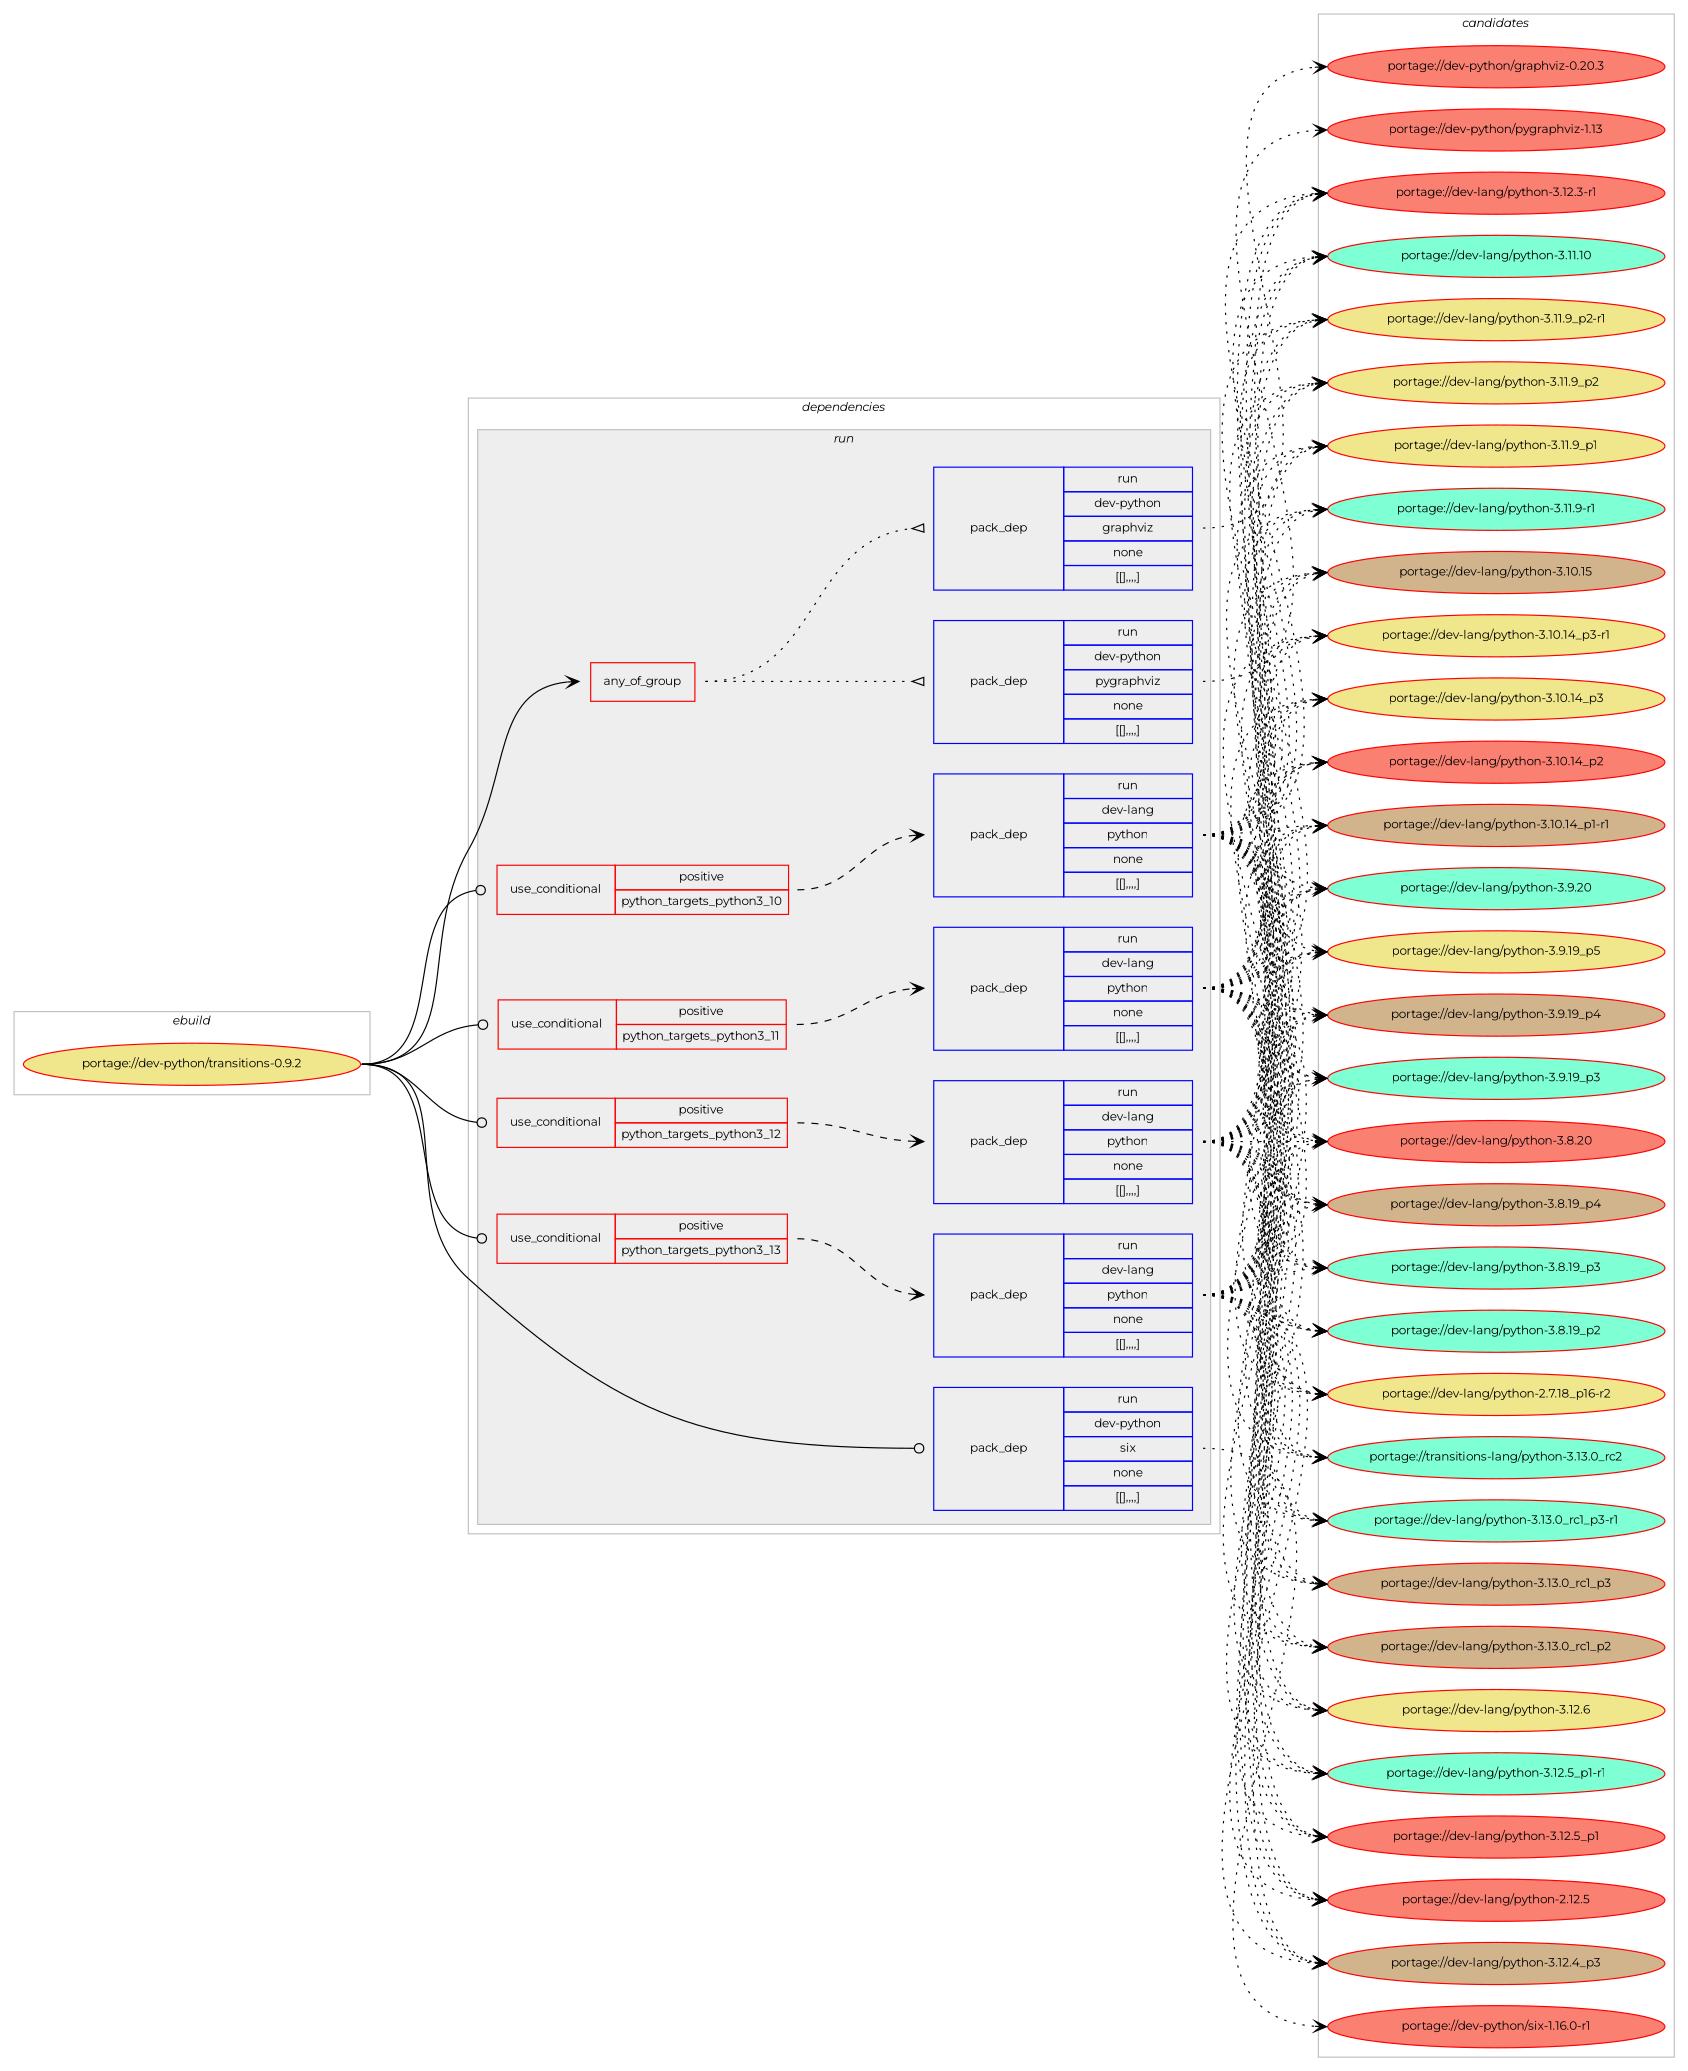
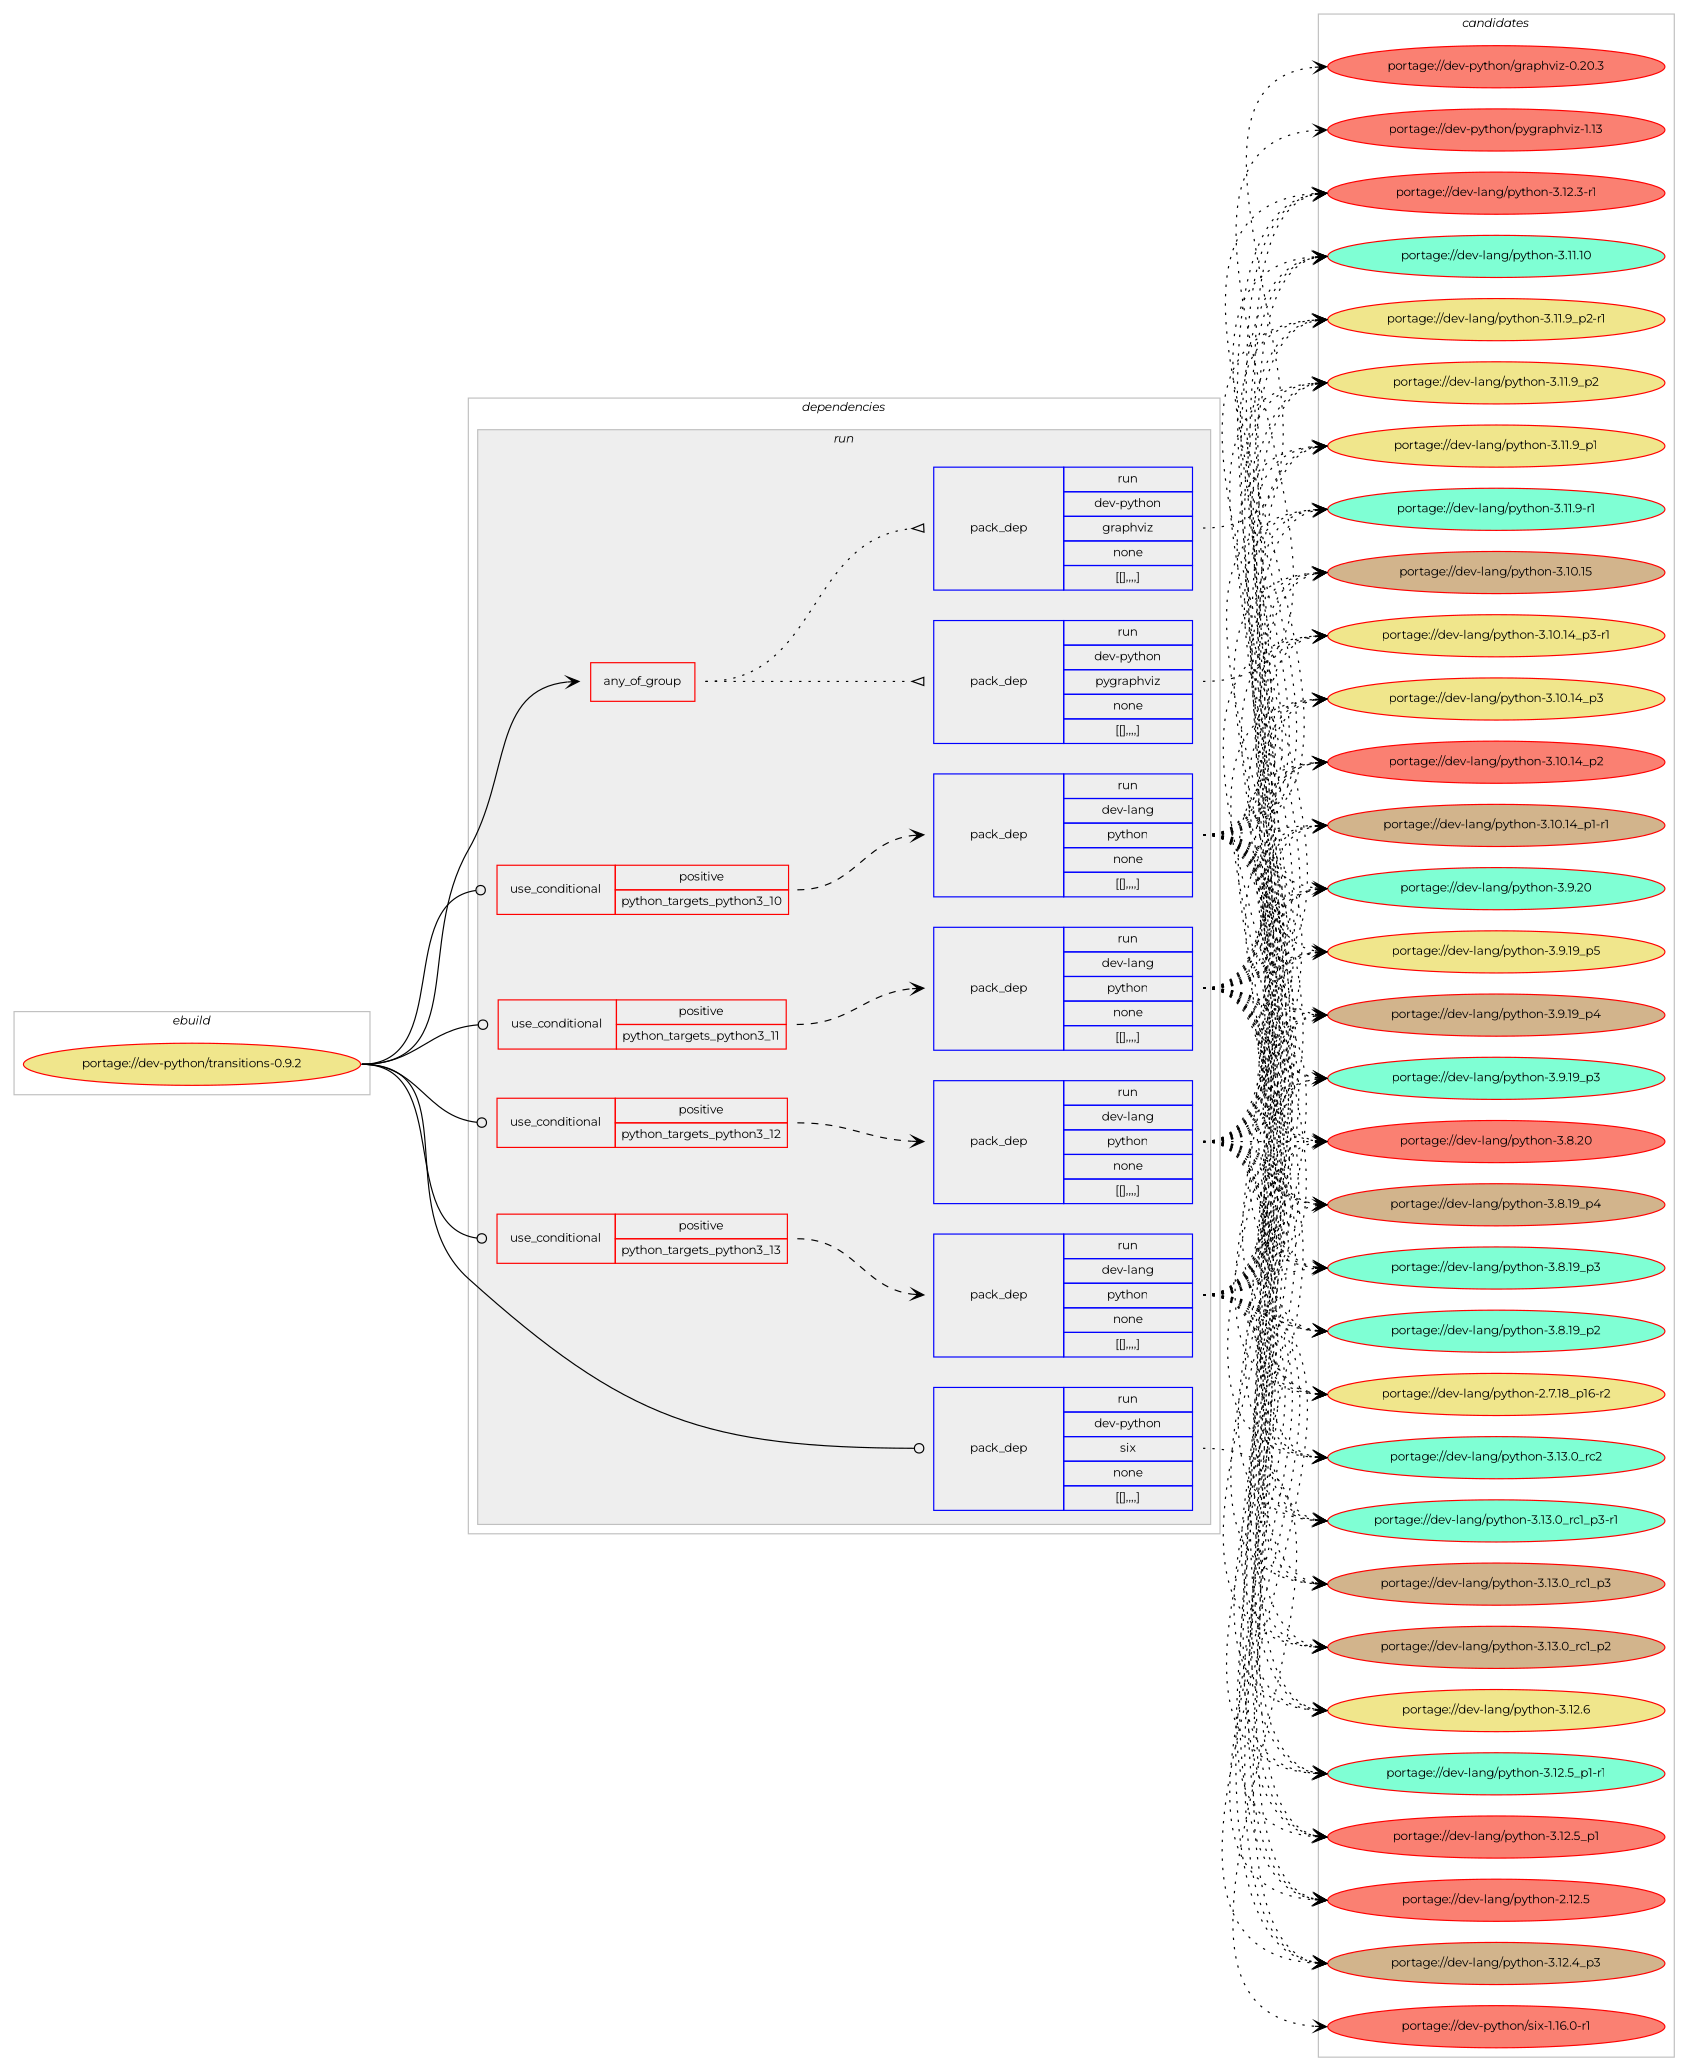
(1496, 1458) -> (1496, 1458)
